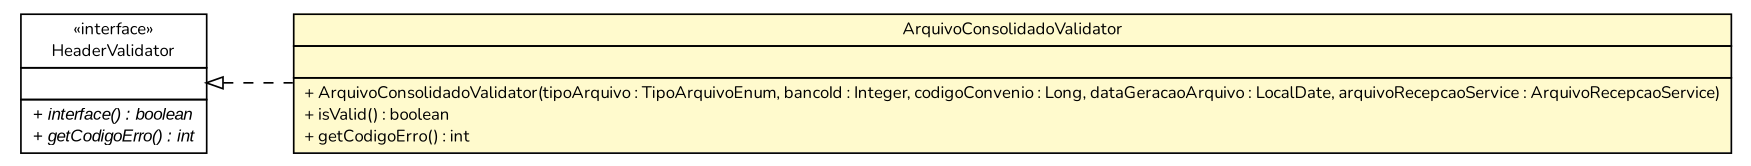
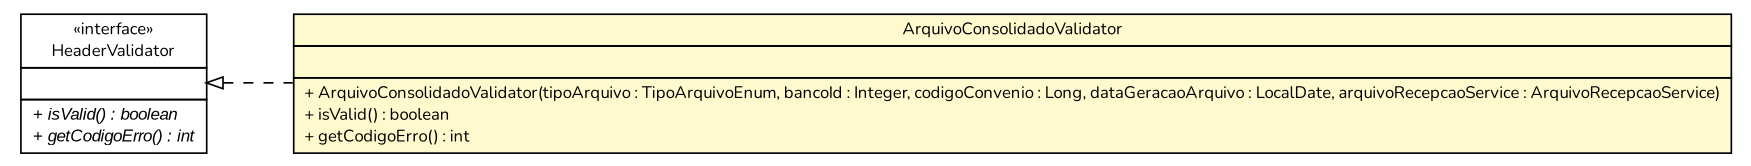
(113, 115) -> (105, 115)
